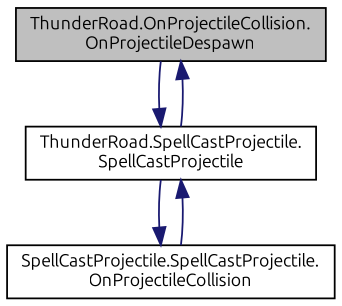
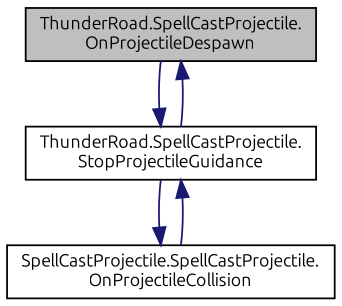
(171, 35) -> (171, 35)
(171, 153) -> (171, 153)
